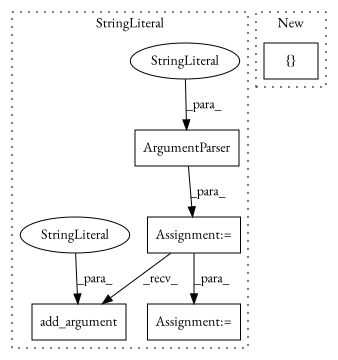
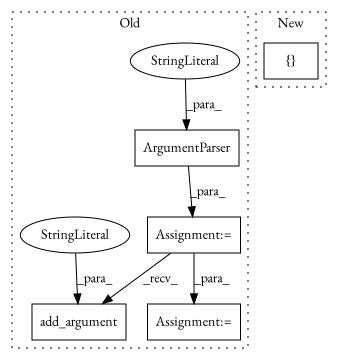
(130, 24) -> (130, 24)
